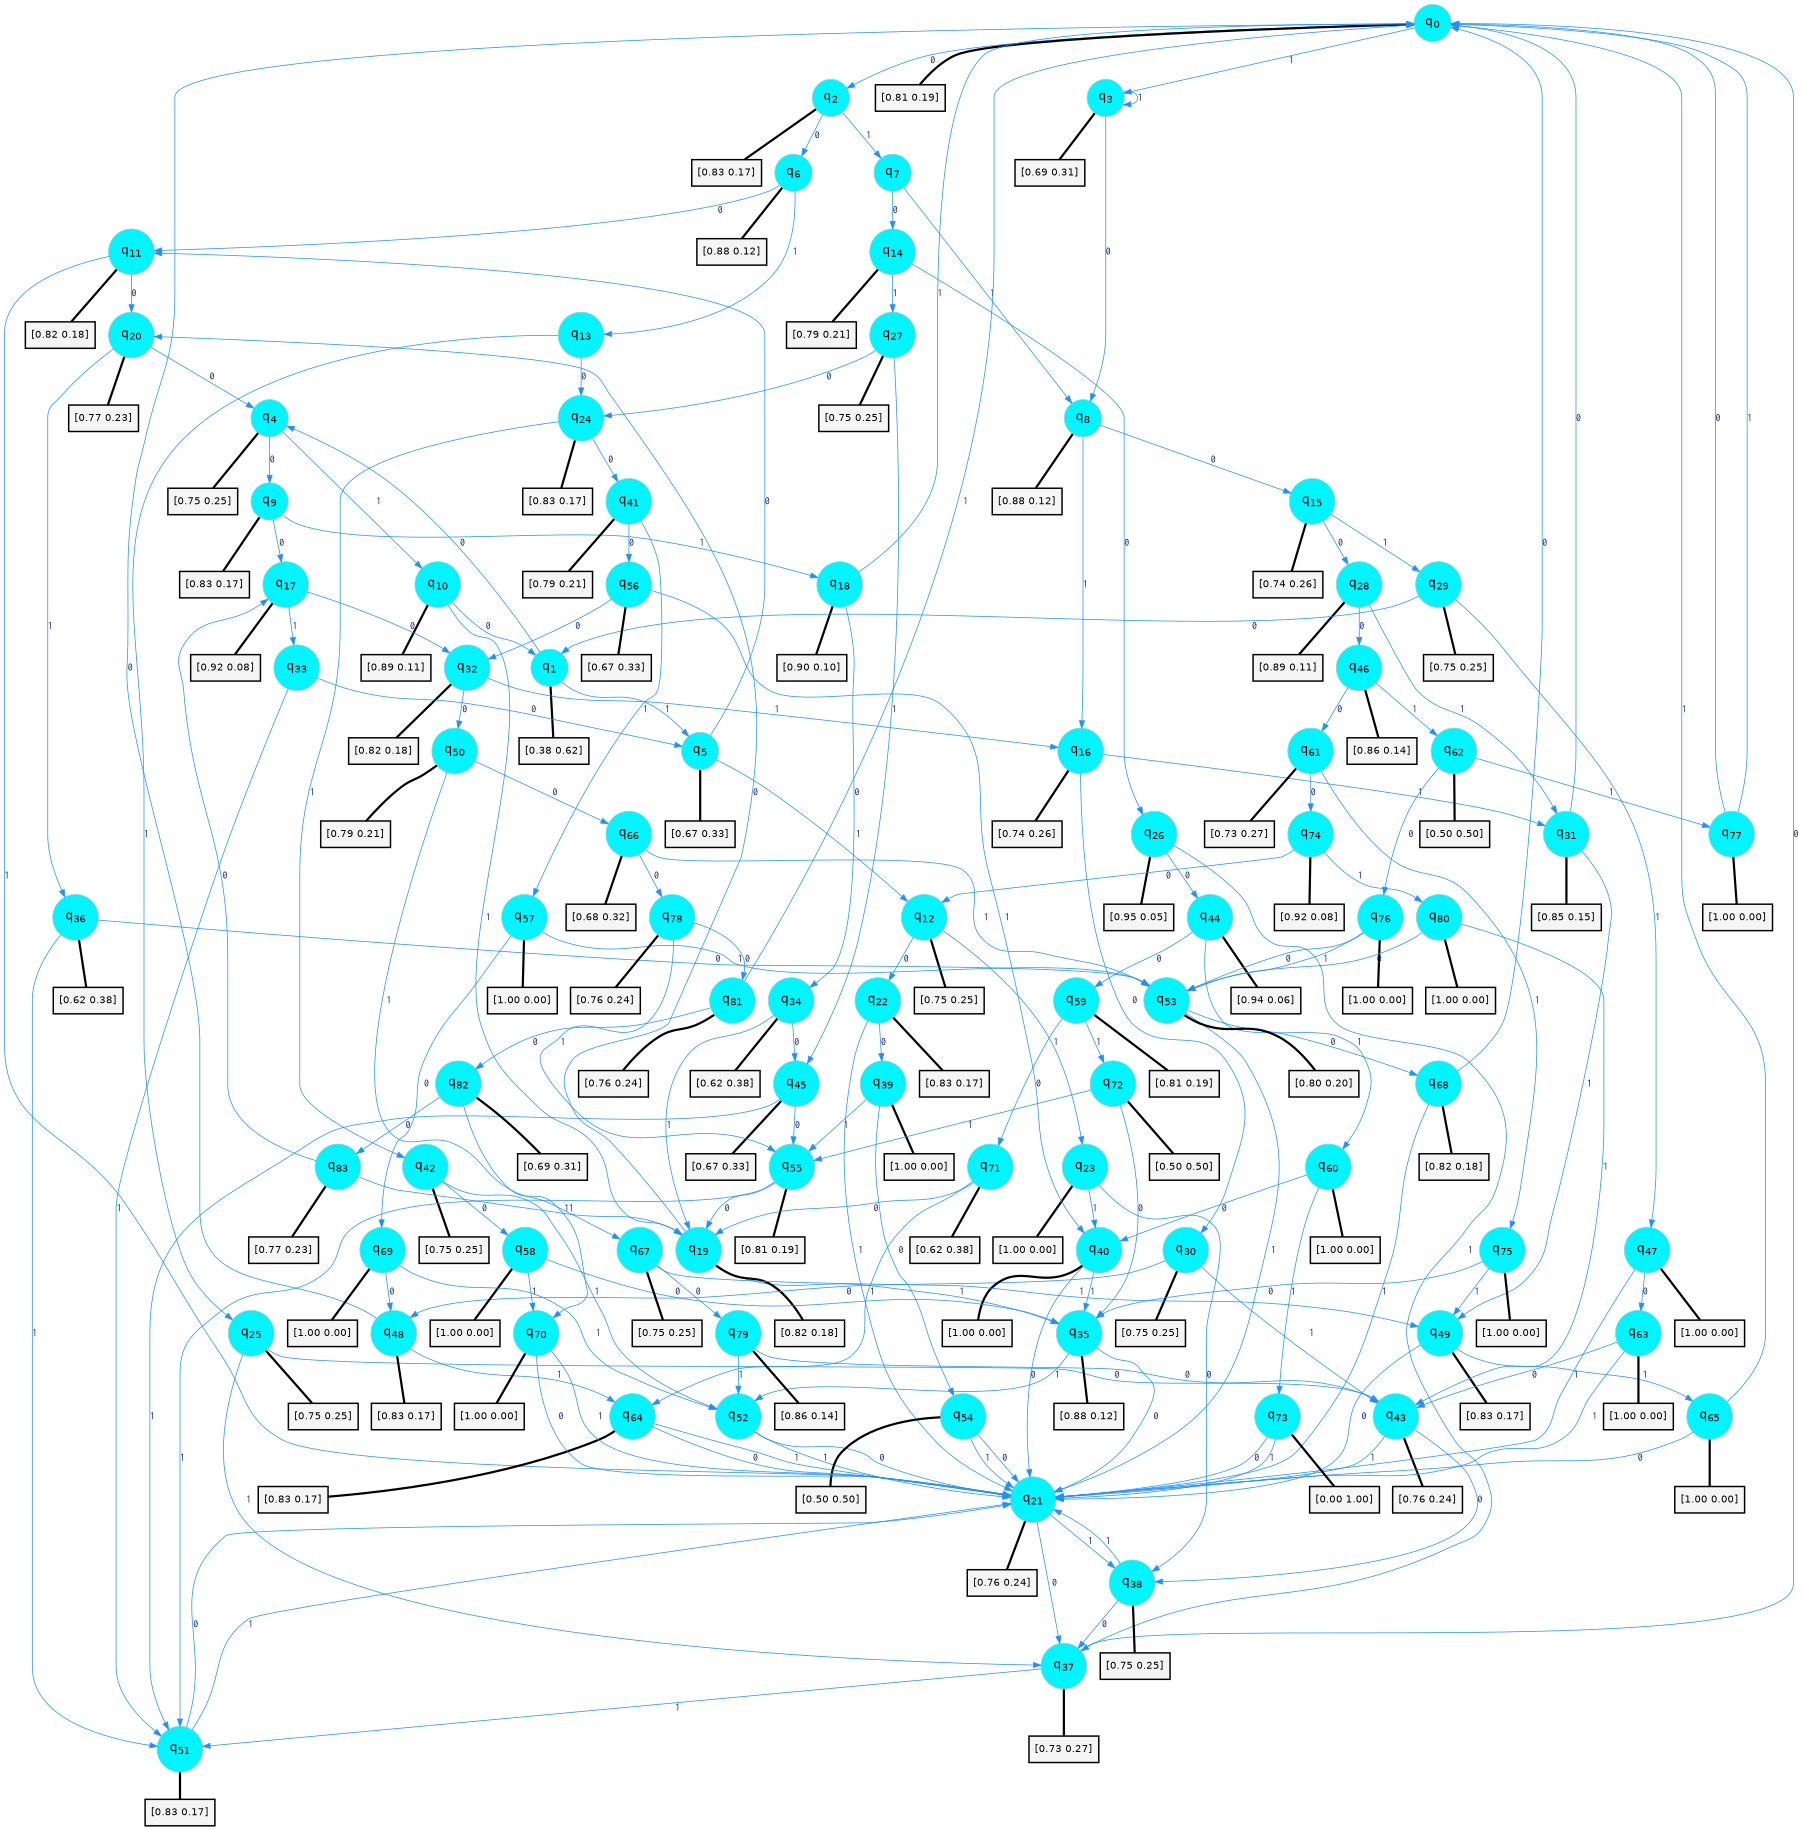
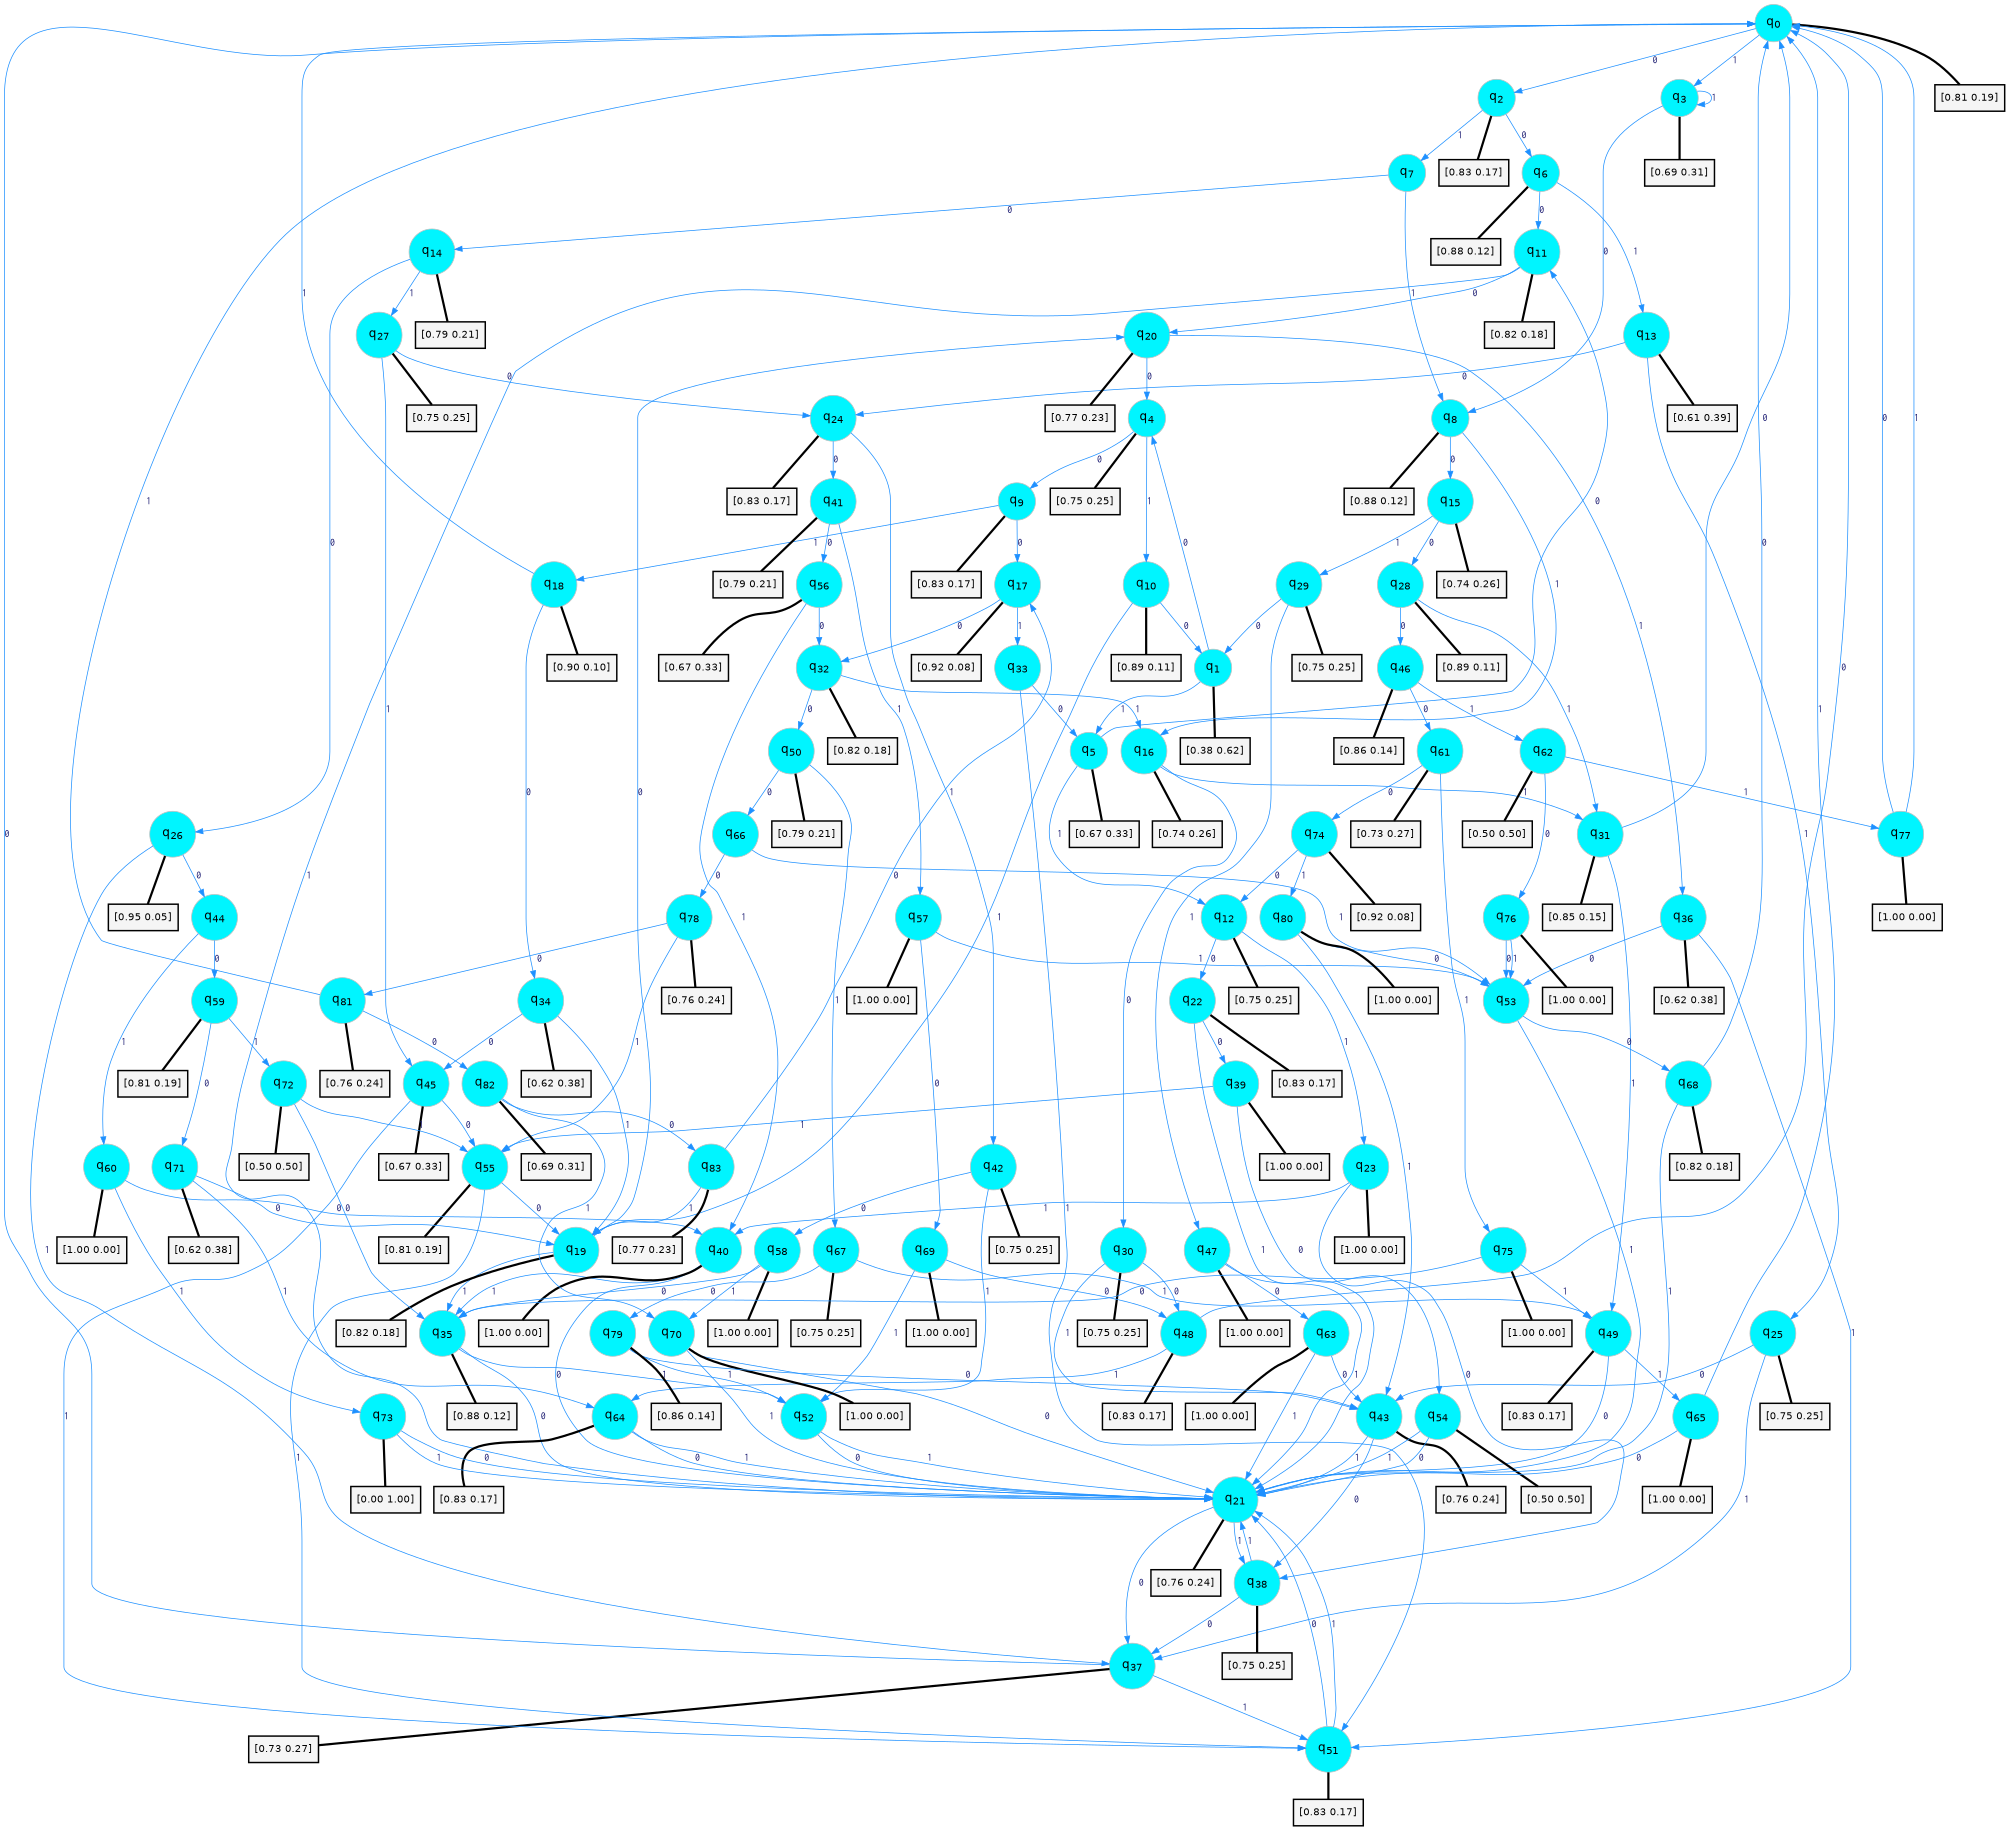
none -> (1702, 418)
(601, 917) -> none
(1266, 1001) -> none
(1324, 1084) -> none
